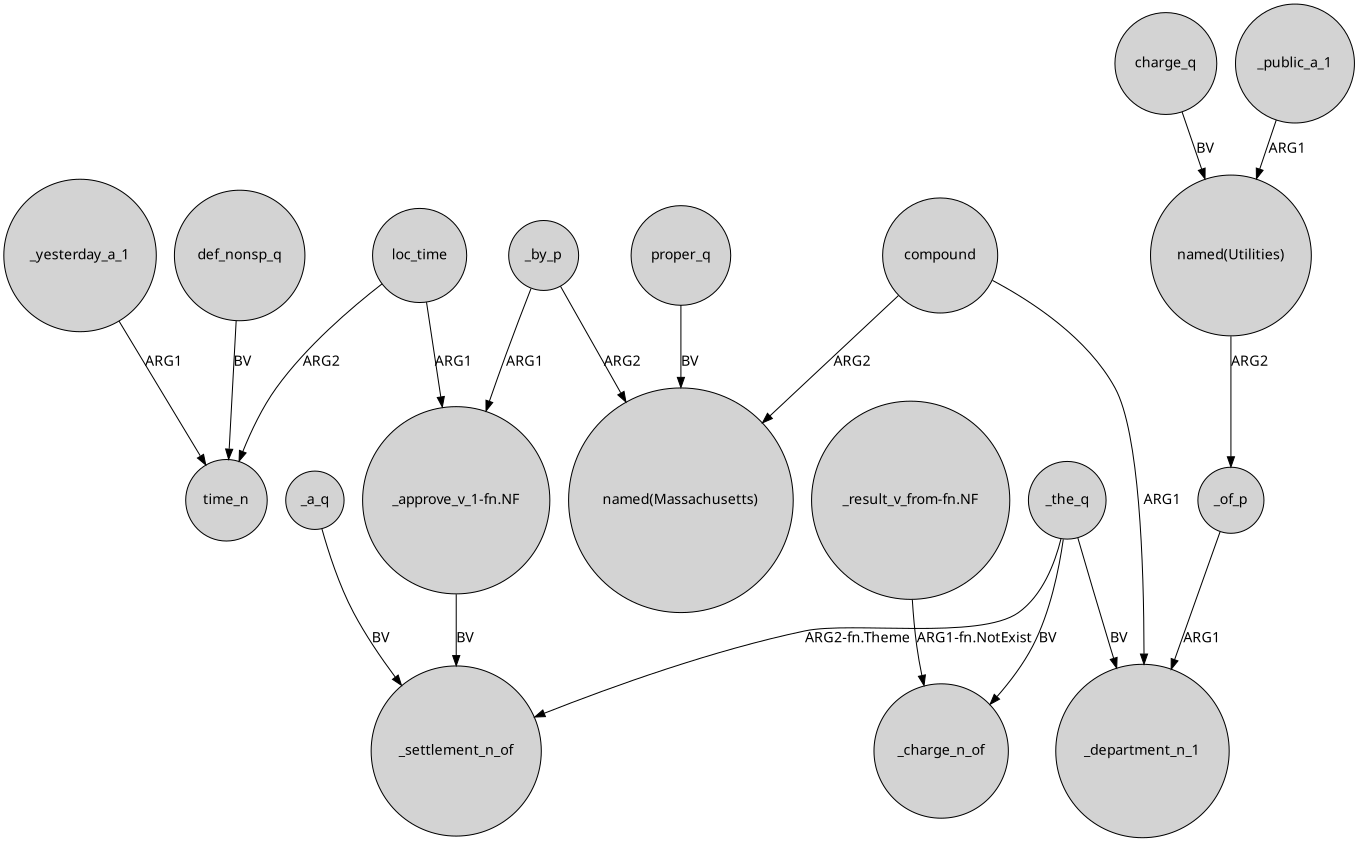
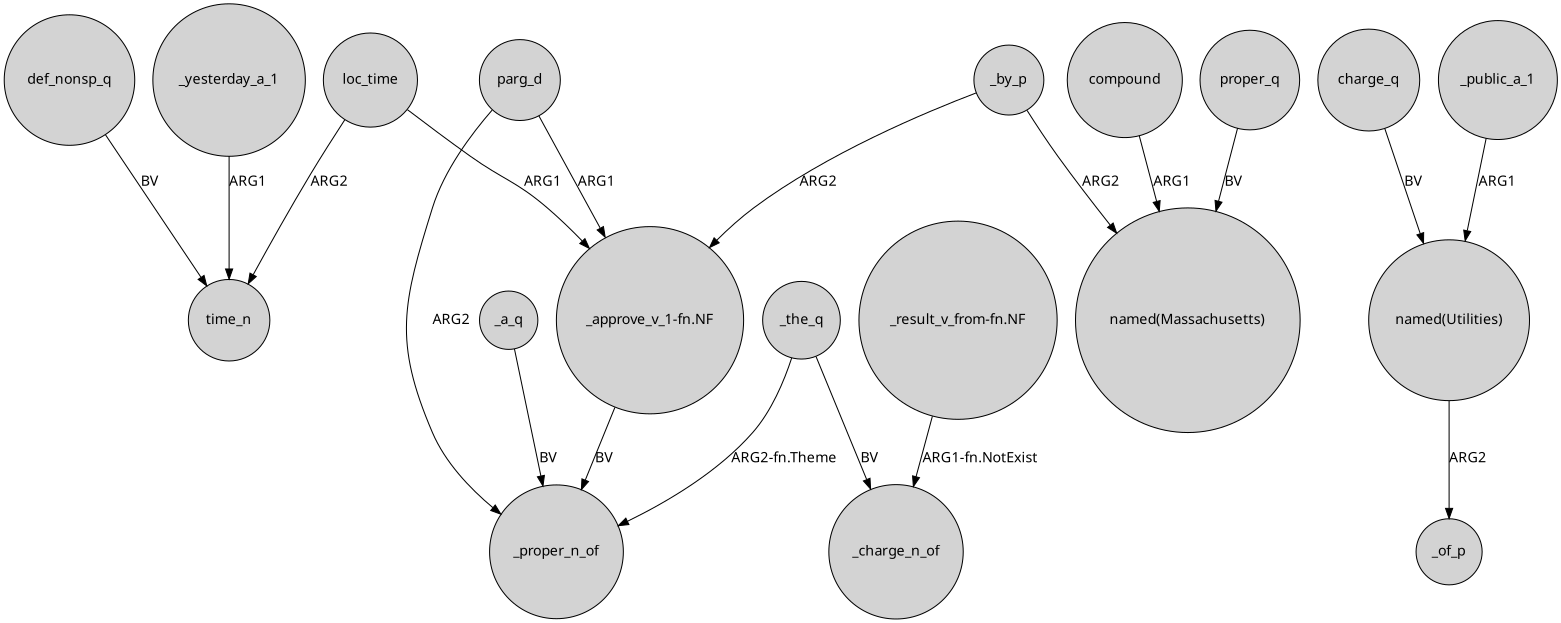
none -> (520, 80)
(525, 362) -> (818, 182)
(852, 362) -> (1172, 182)
(456, 751) -> (556, 552)
(1142, 751) -> none
